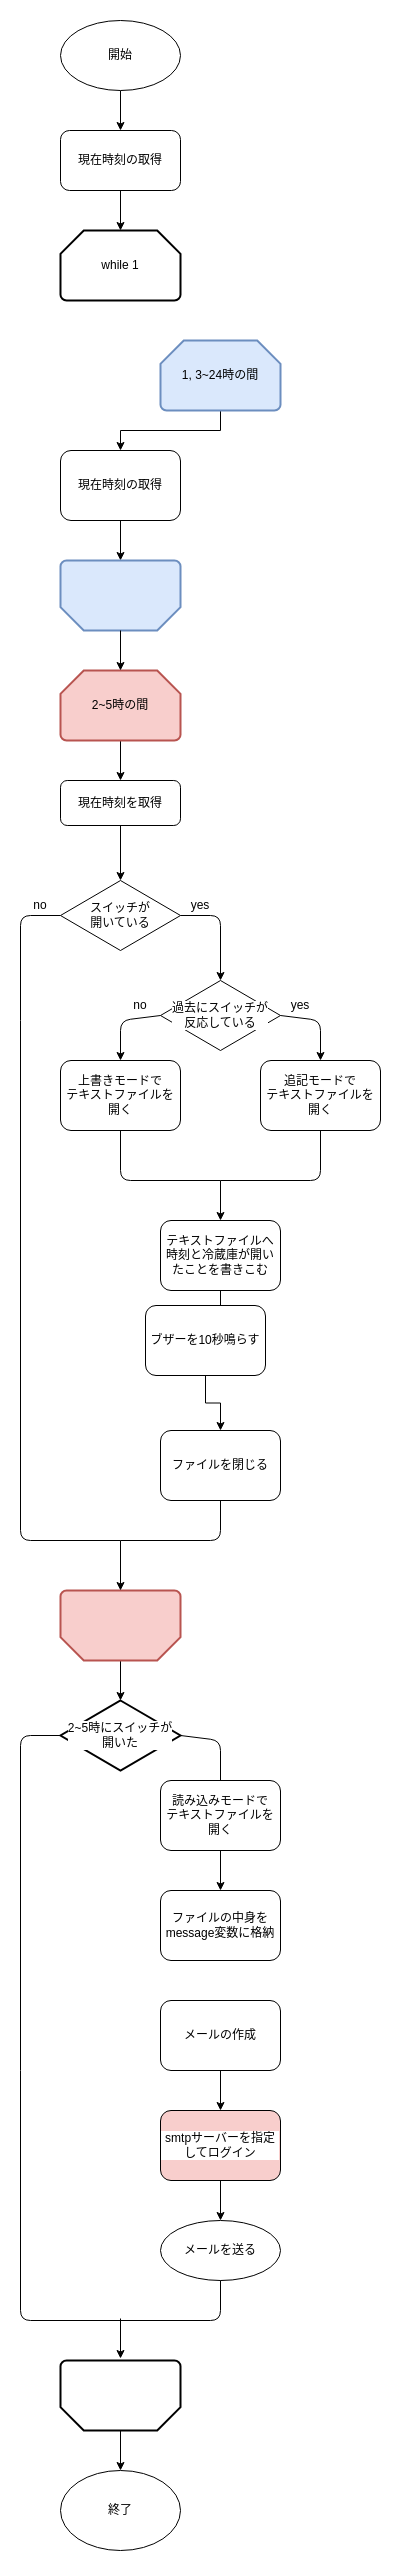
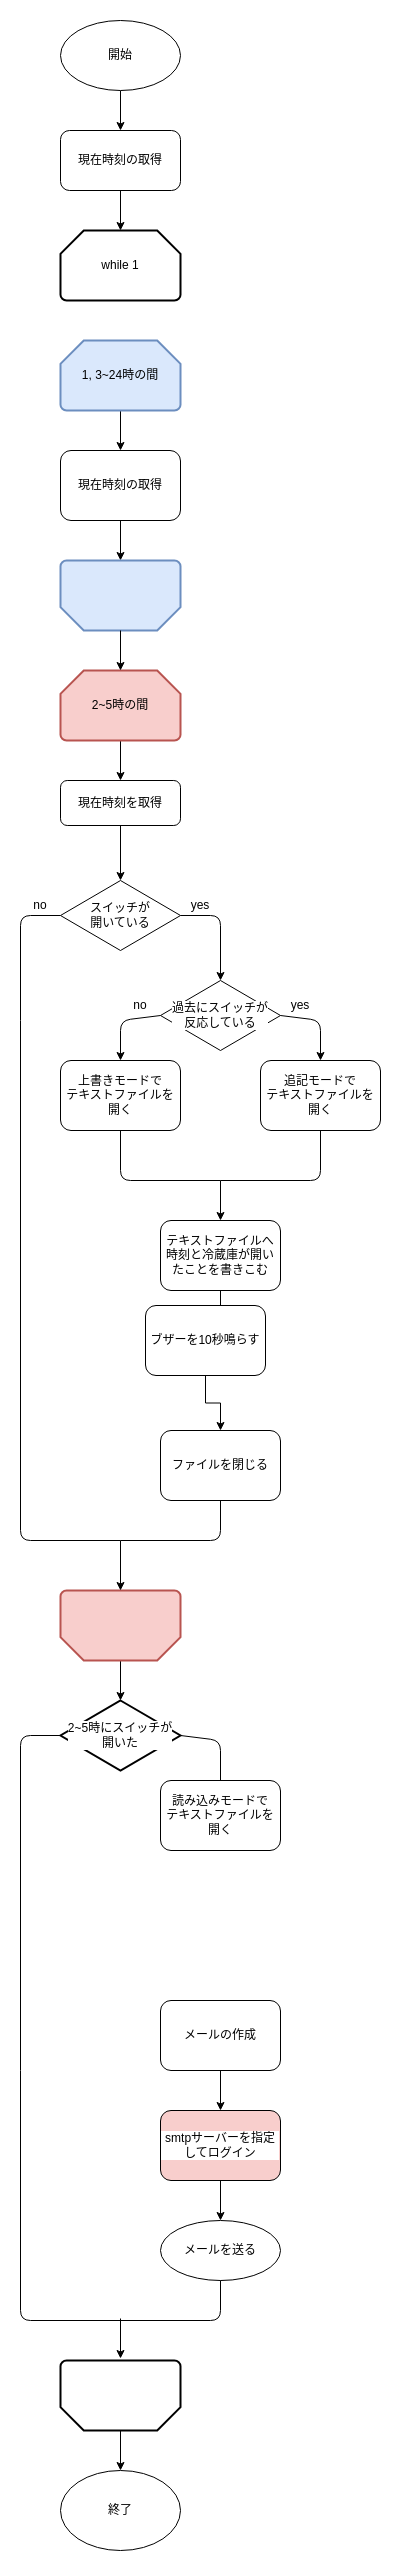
(221, 376) -> (121, 376)
(221, 1867) -> none
(221, 1926) -> none
